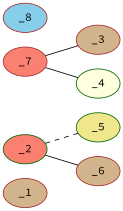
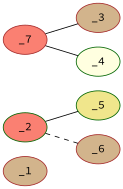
(25, 18) -> none
(62, 138) -> (62, 116)
(62, 160) -> (62, 138)
